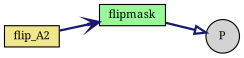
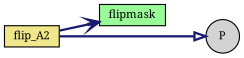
(181, 26) -> (127, 36)
